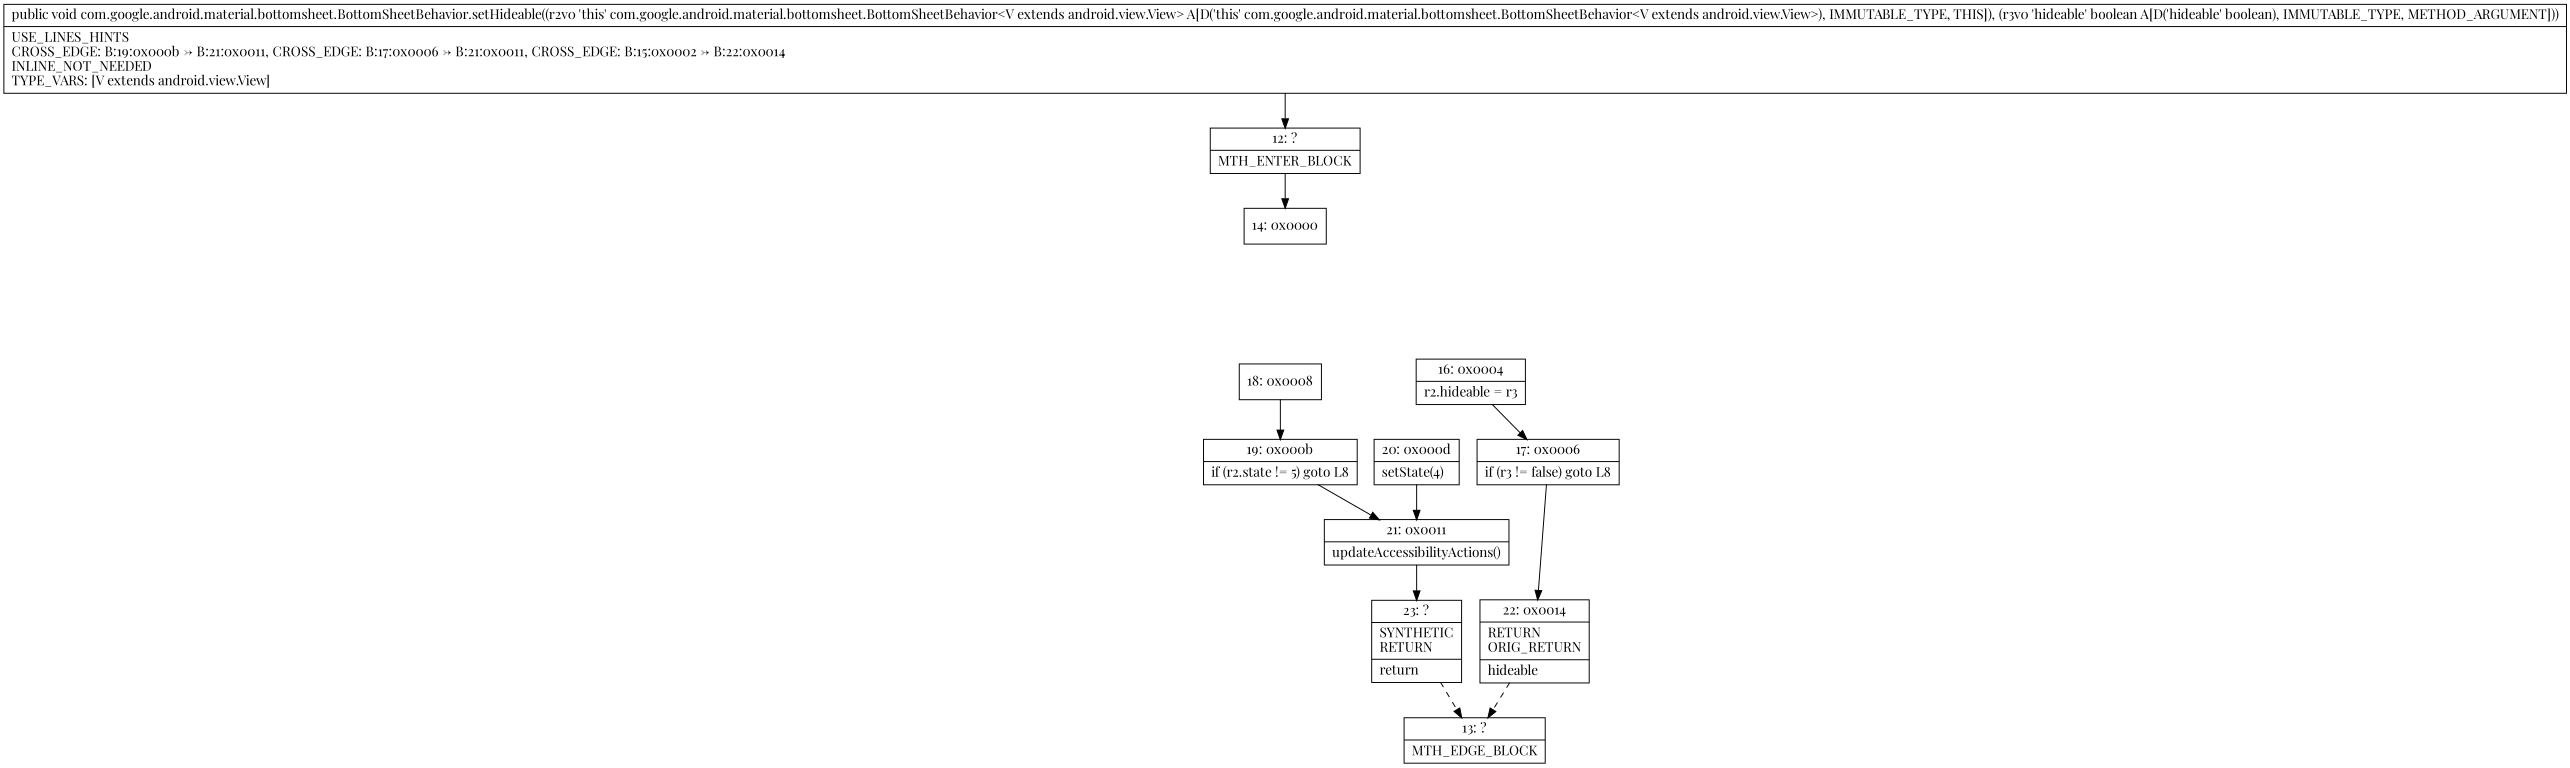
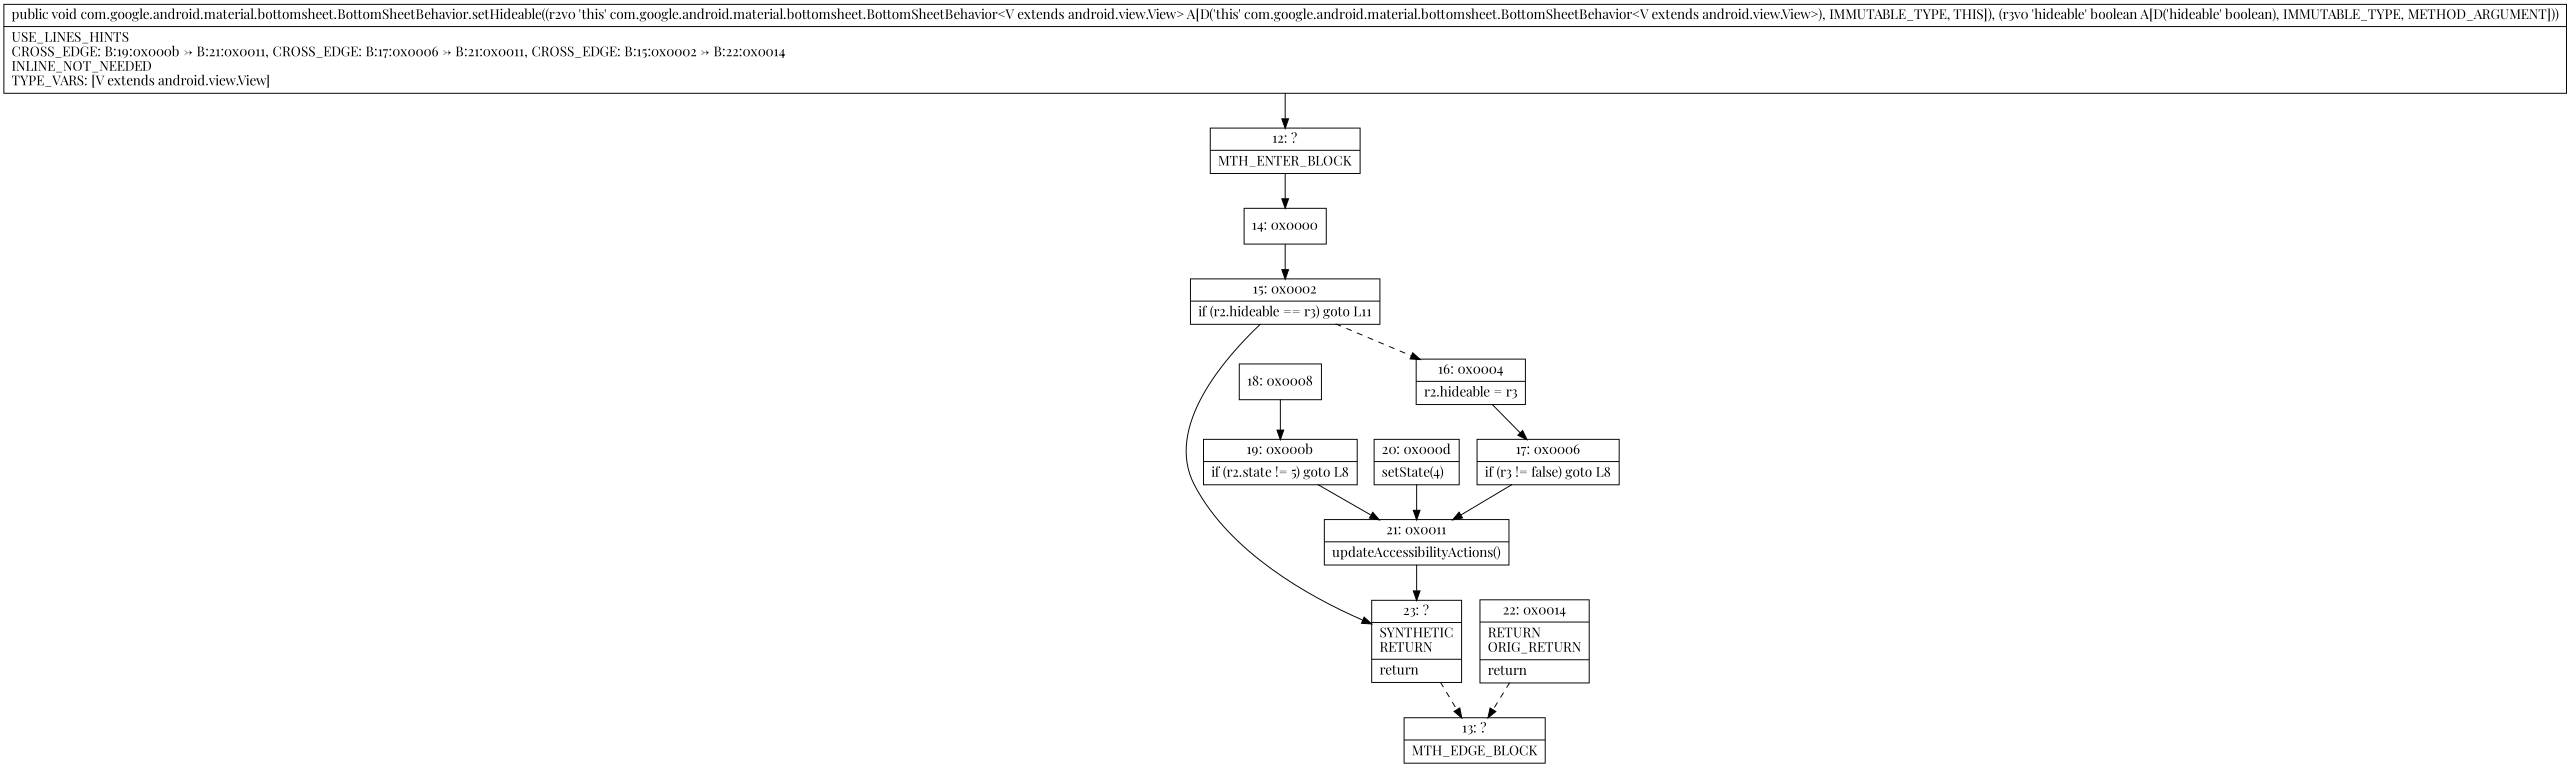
none -> (1285, 302)
(1542, 537) -> (1487, 500)
(1513, 671) -> (1508, 671)
